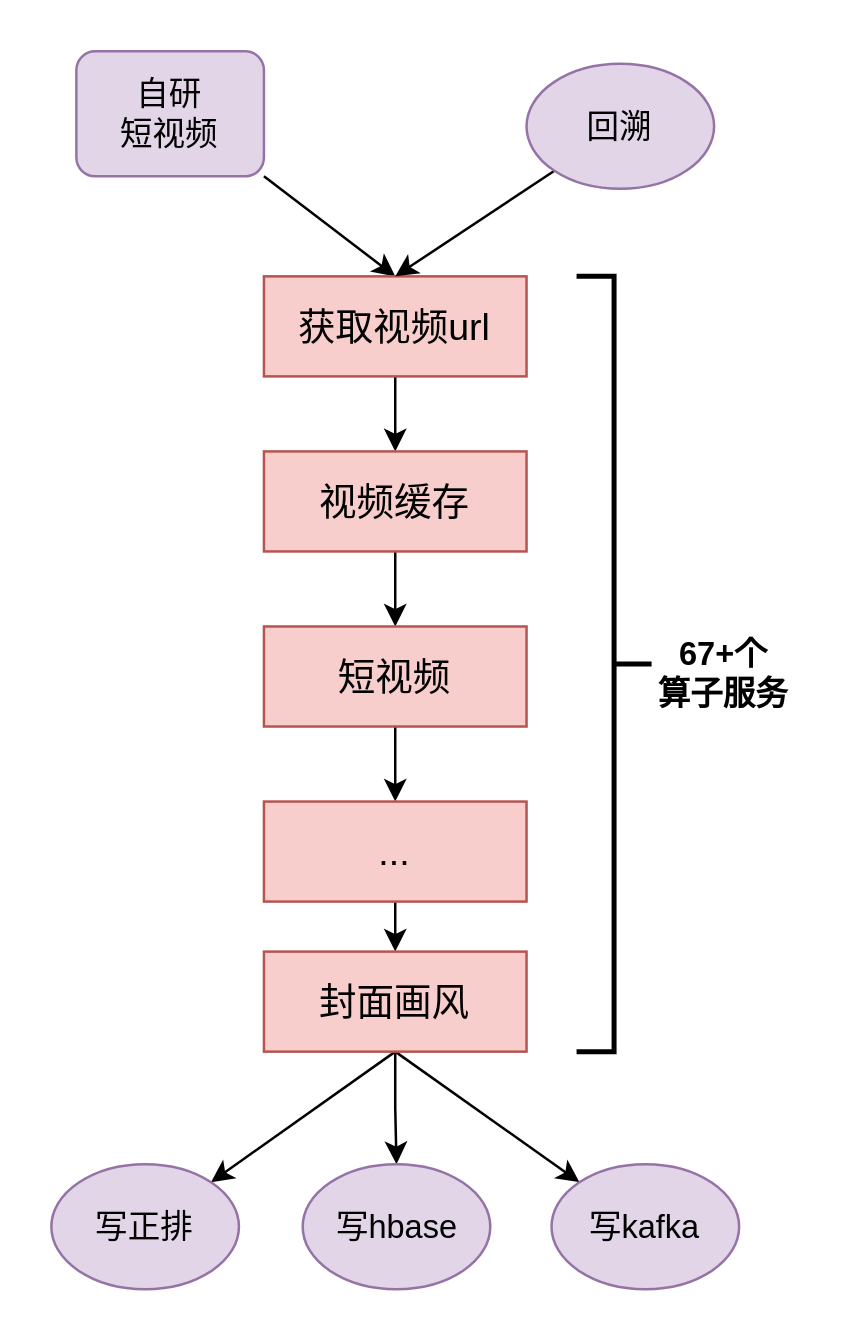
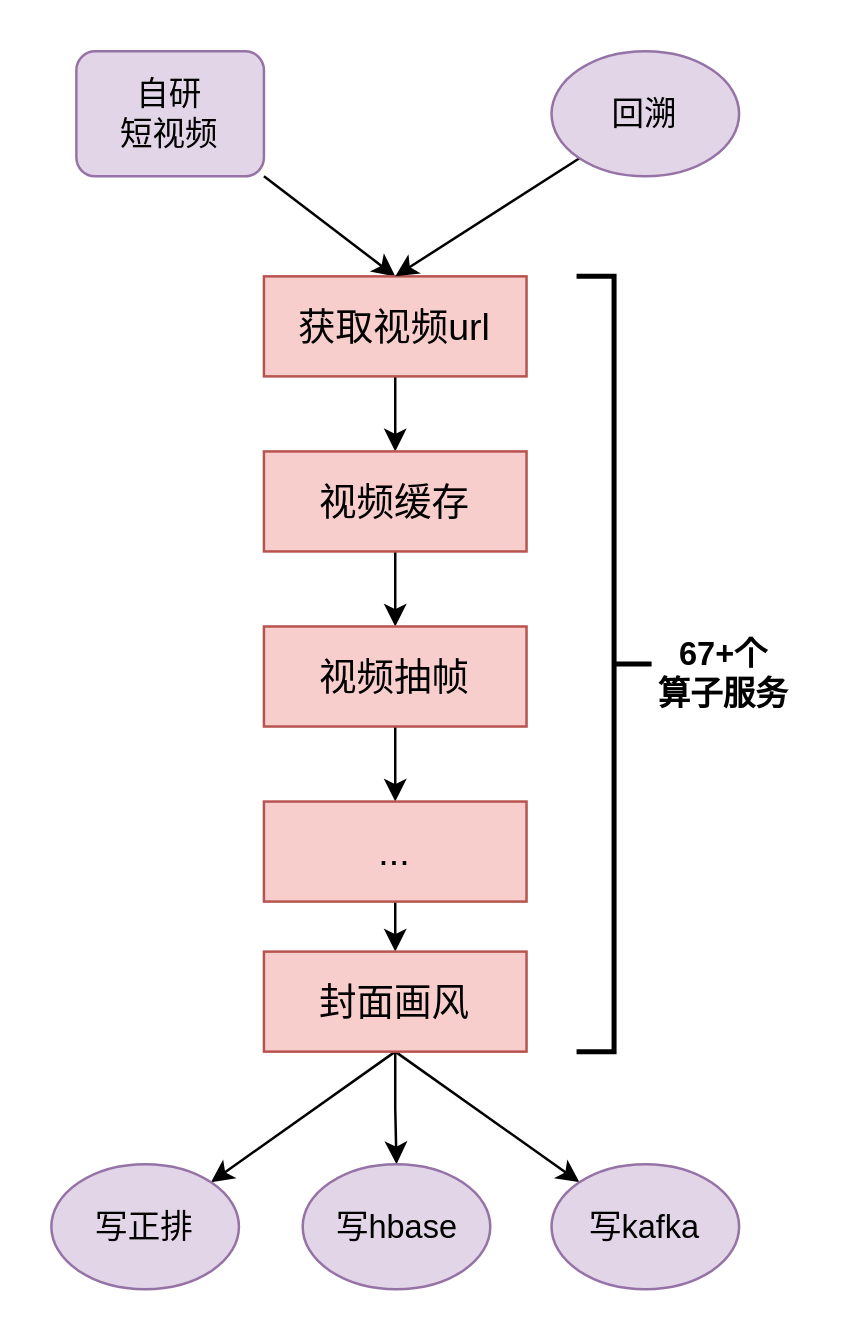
(620, 126) -> (645, 114)
(395, 676) -> (395, 676)
